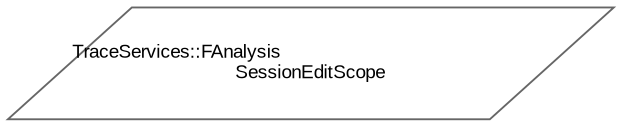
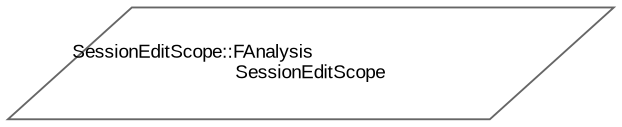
(311, 63) -> (311, 63)
